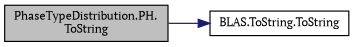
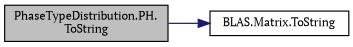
(279, 23) -> (279, 23)
